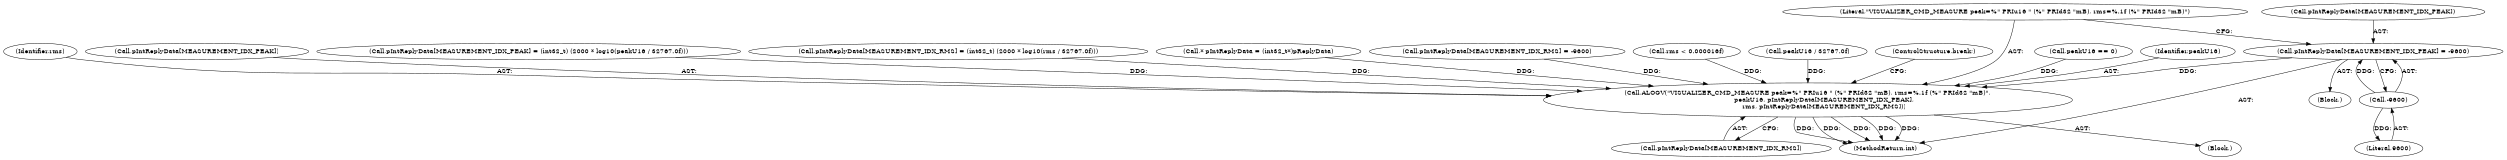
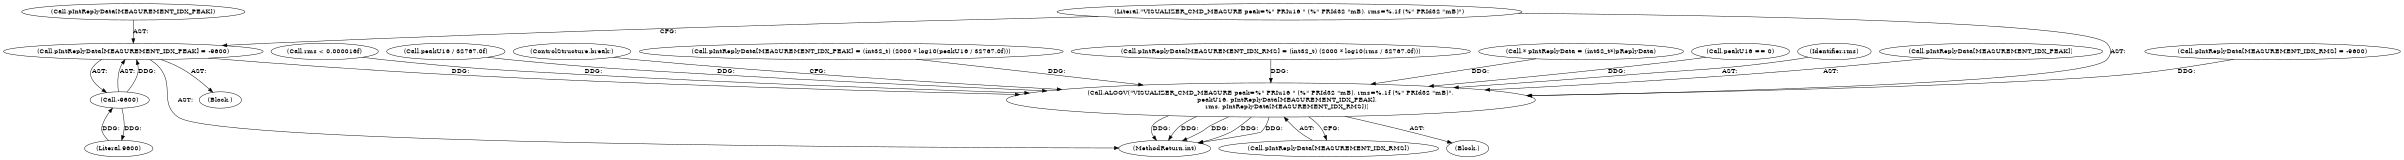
(2188, 51) -> none
(2389, 71) -> (101, 71)
(2402, 129) -> (112, 129)
